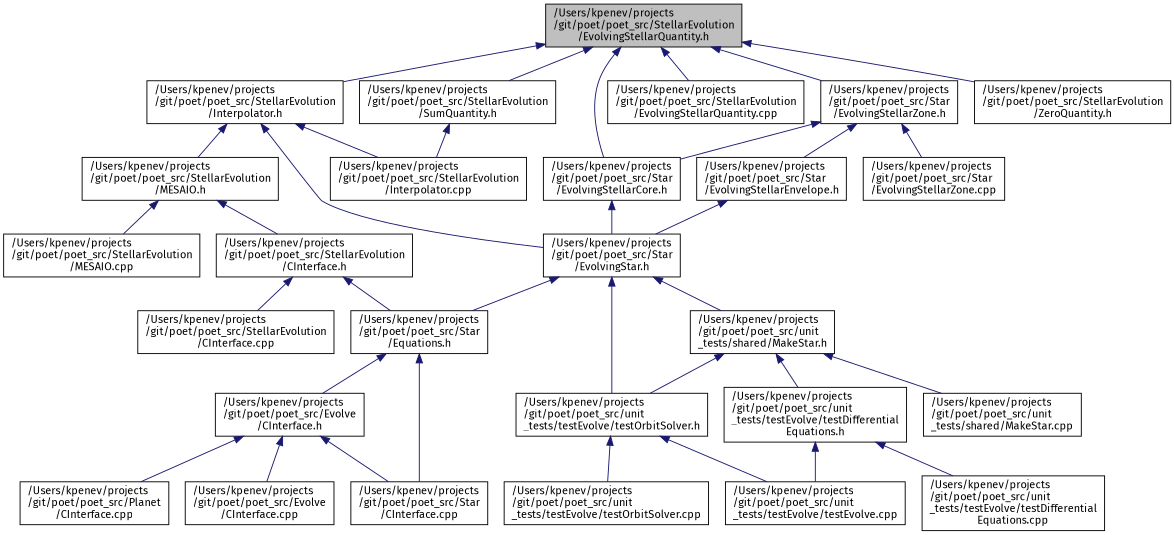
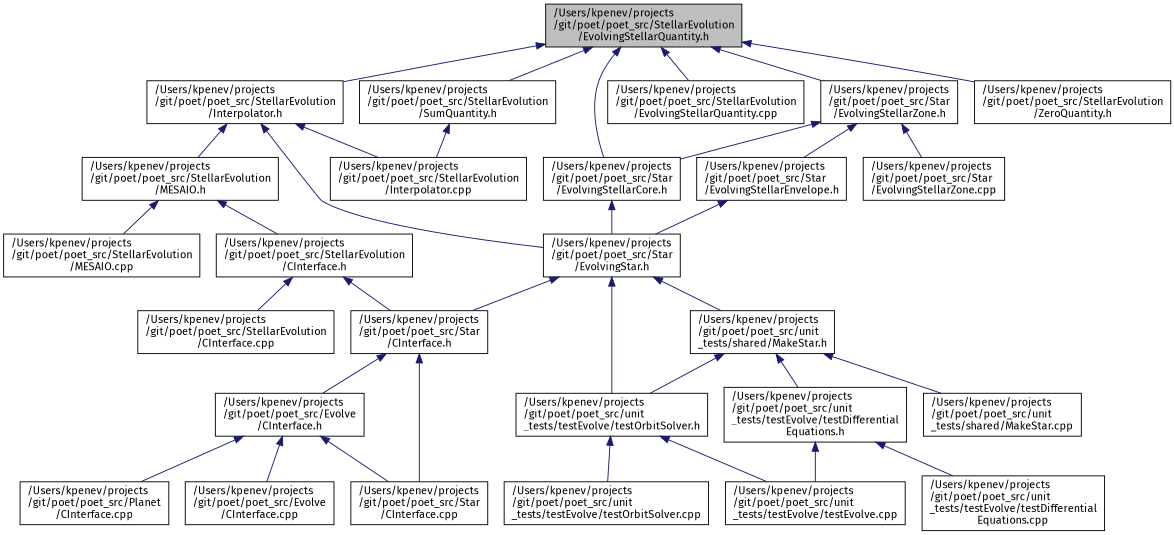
(419, 332) -> (419, 332)
